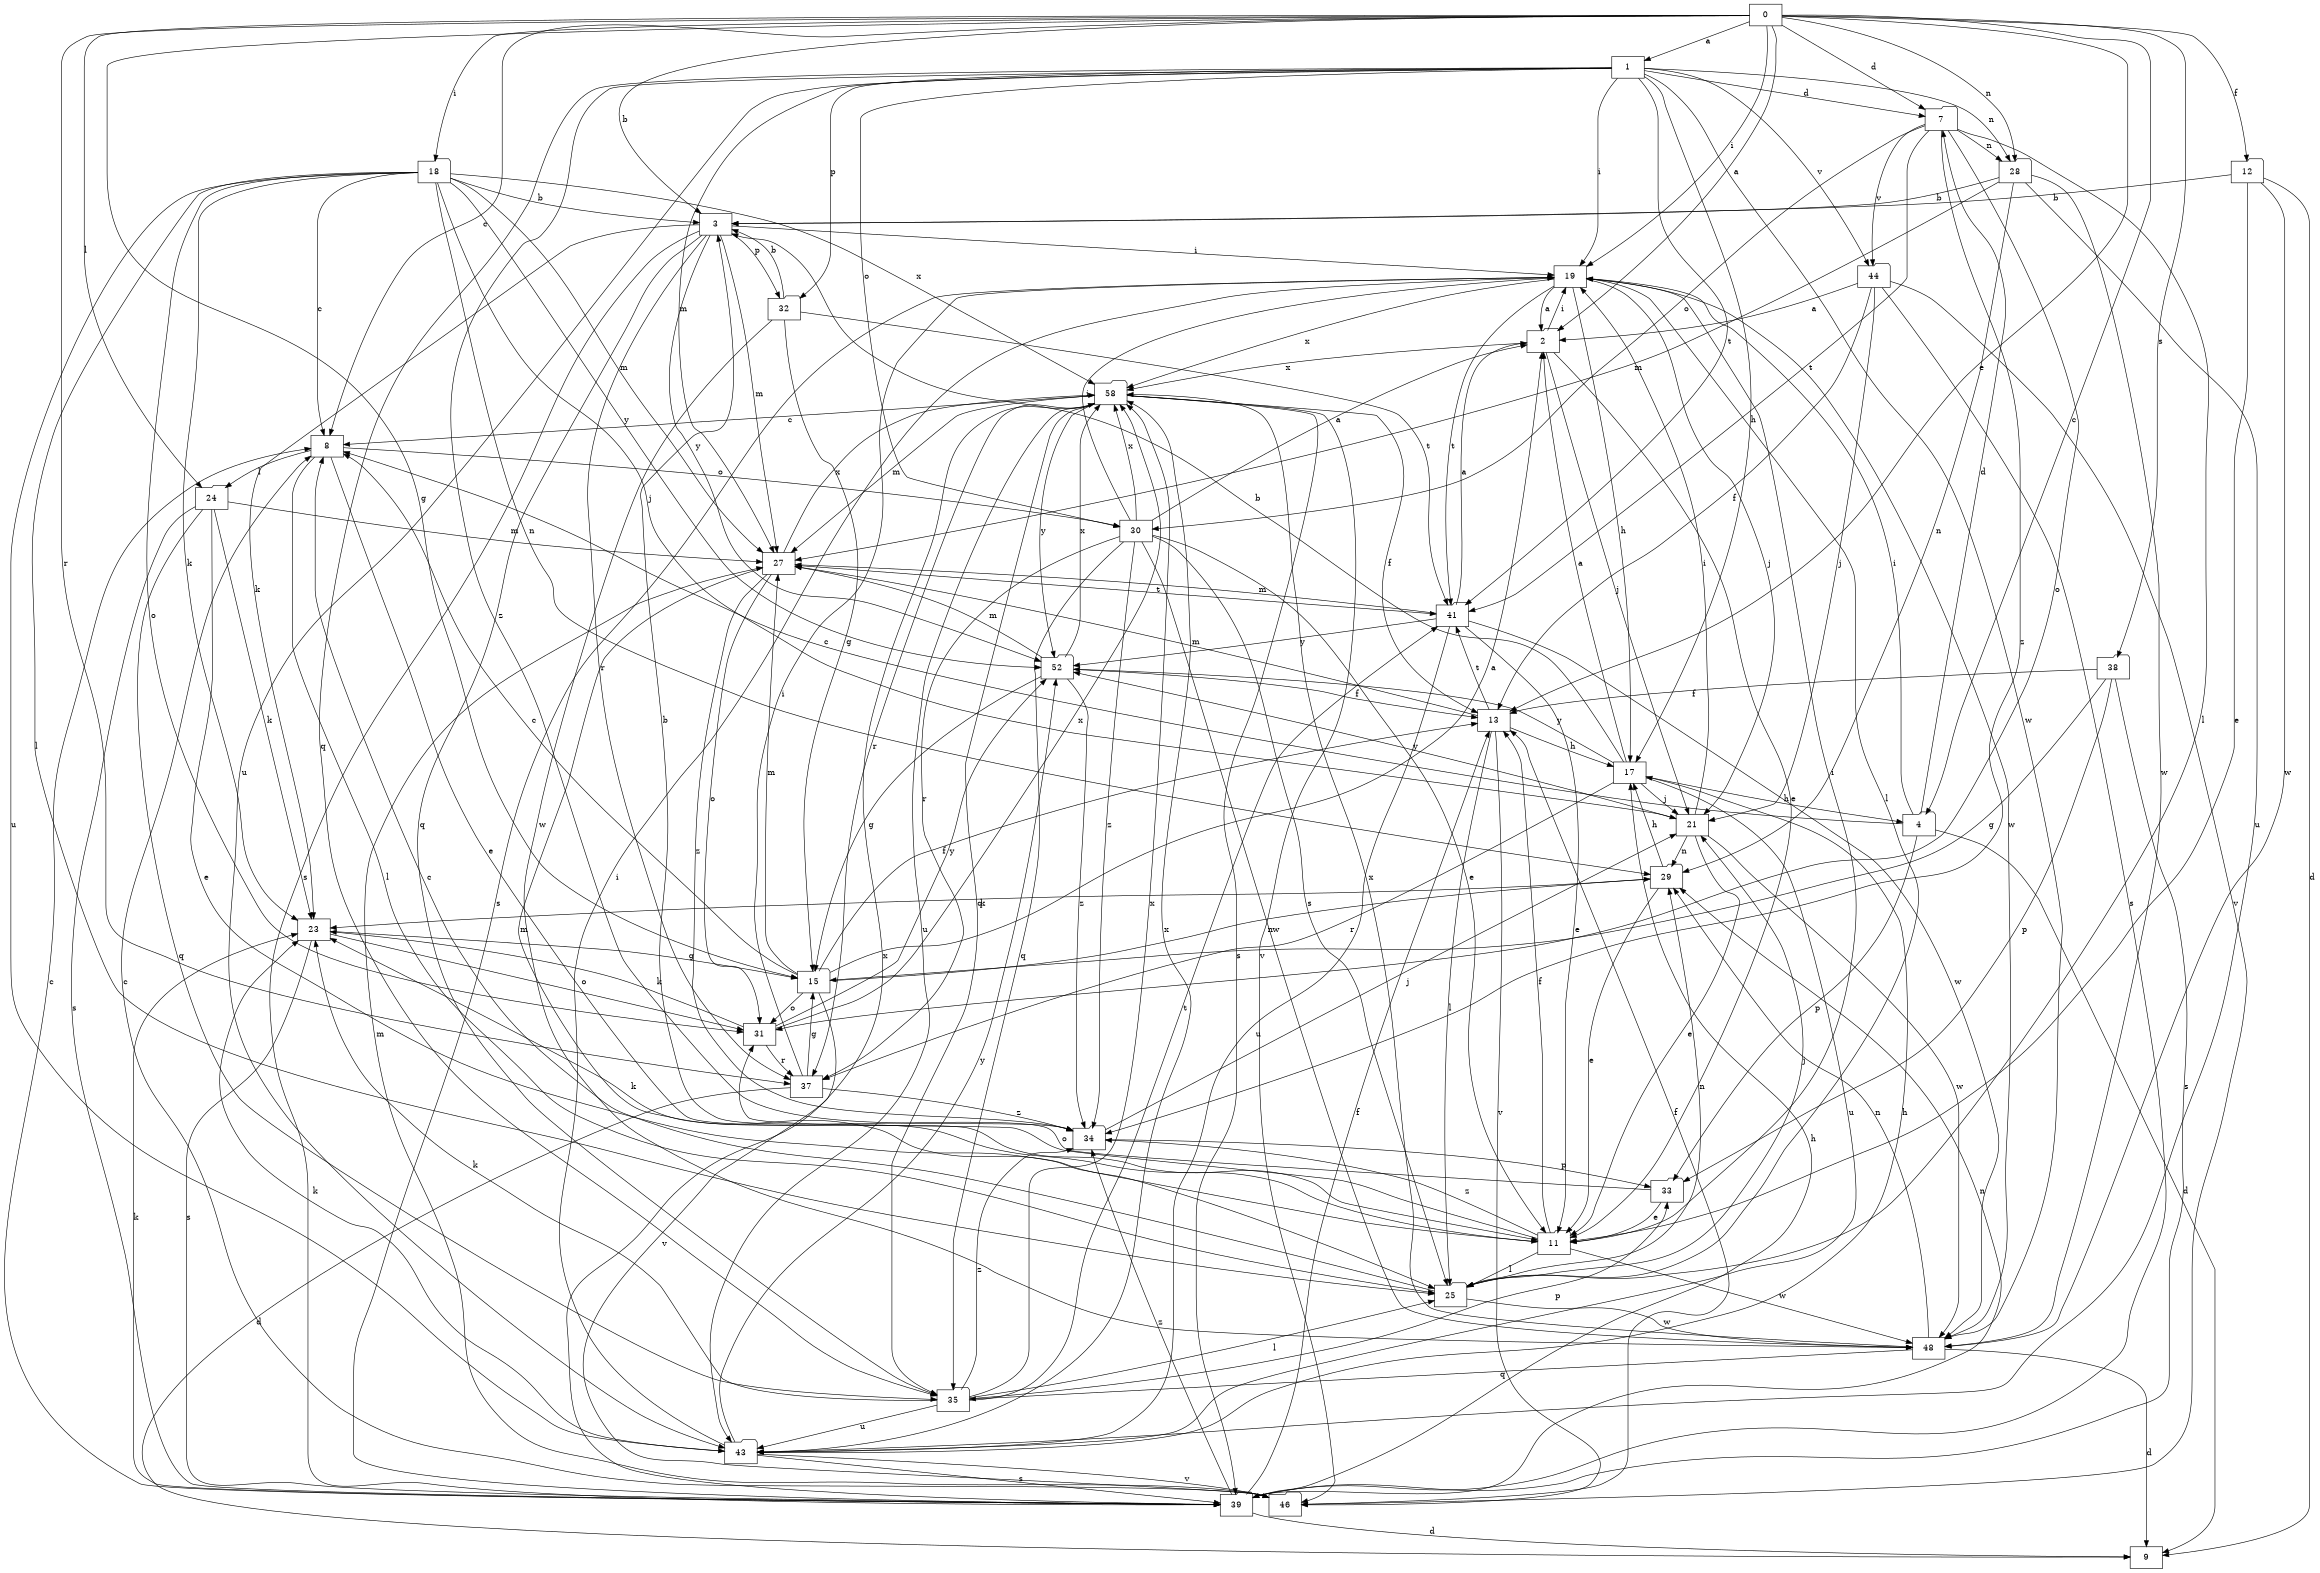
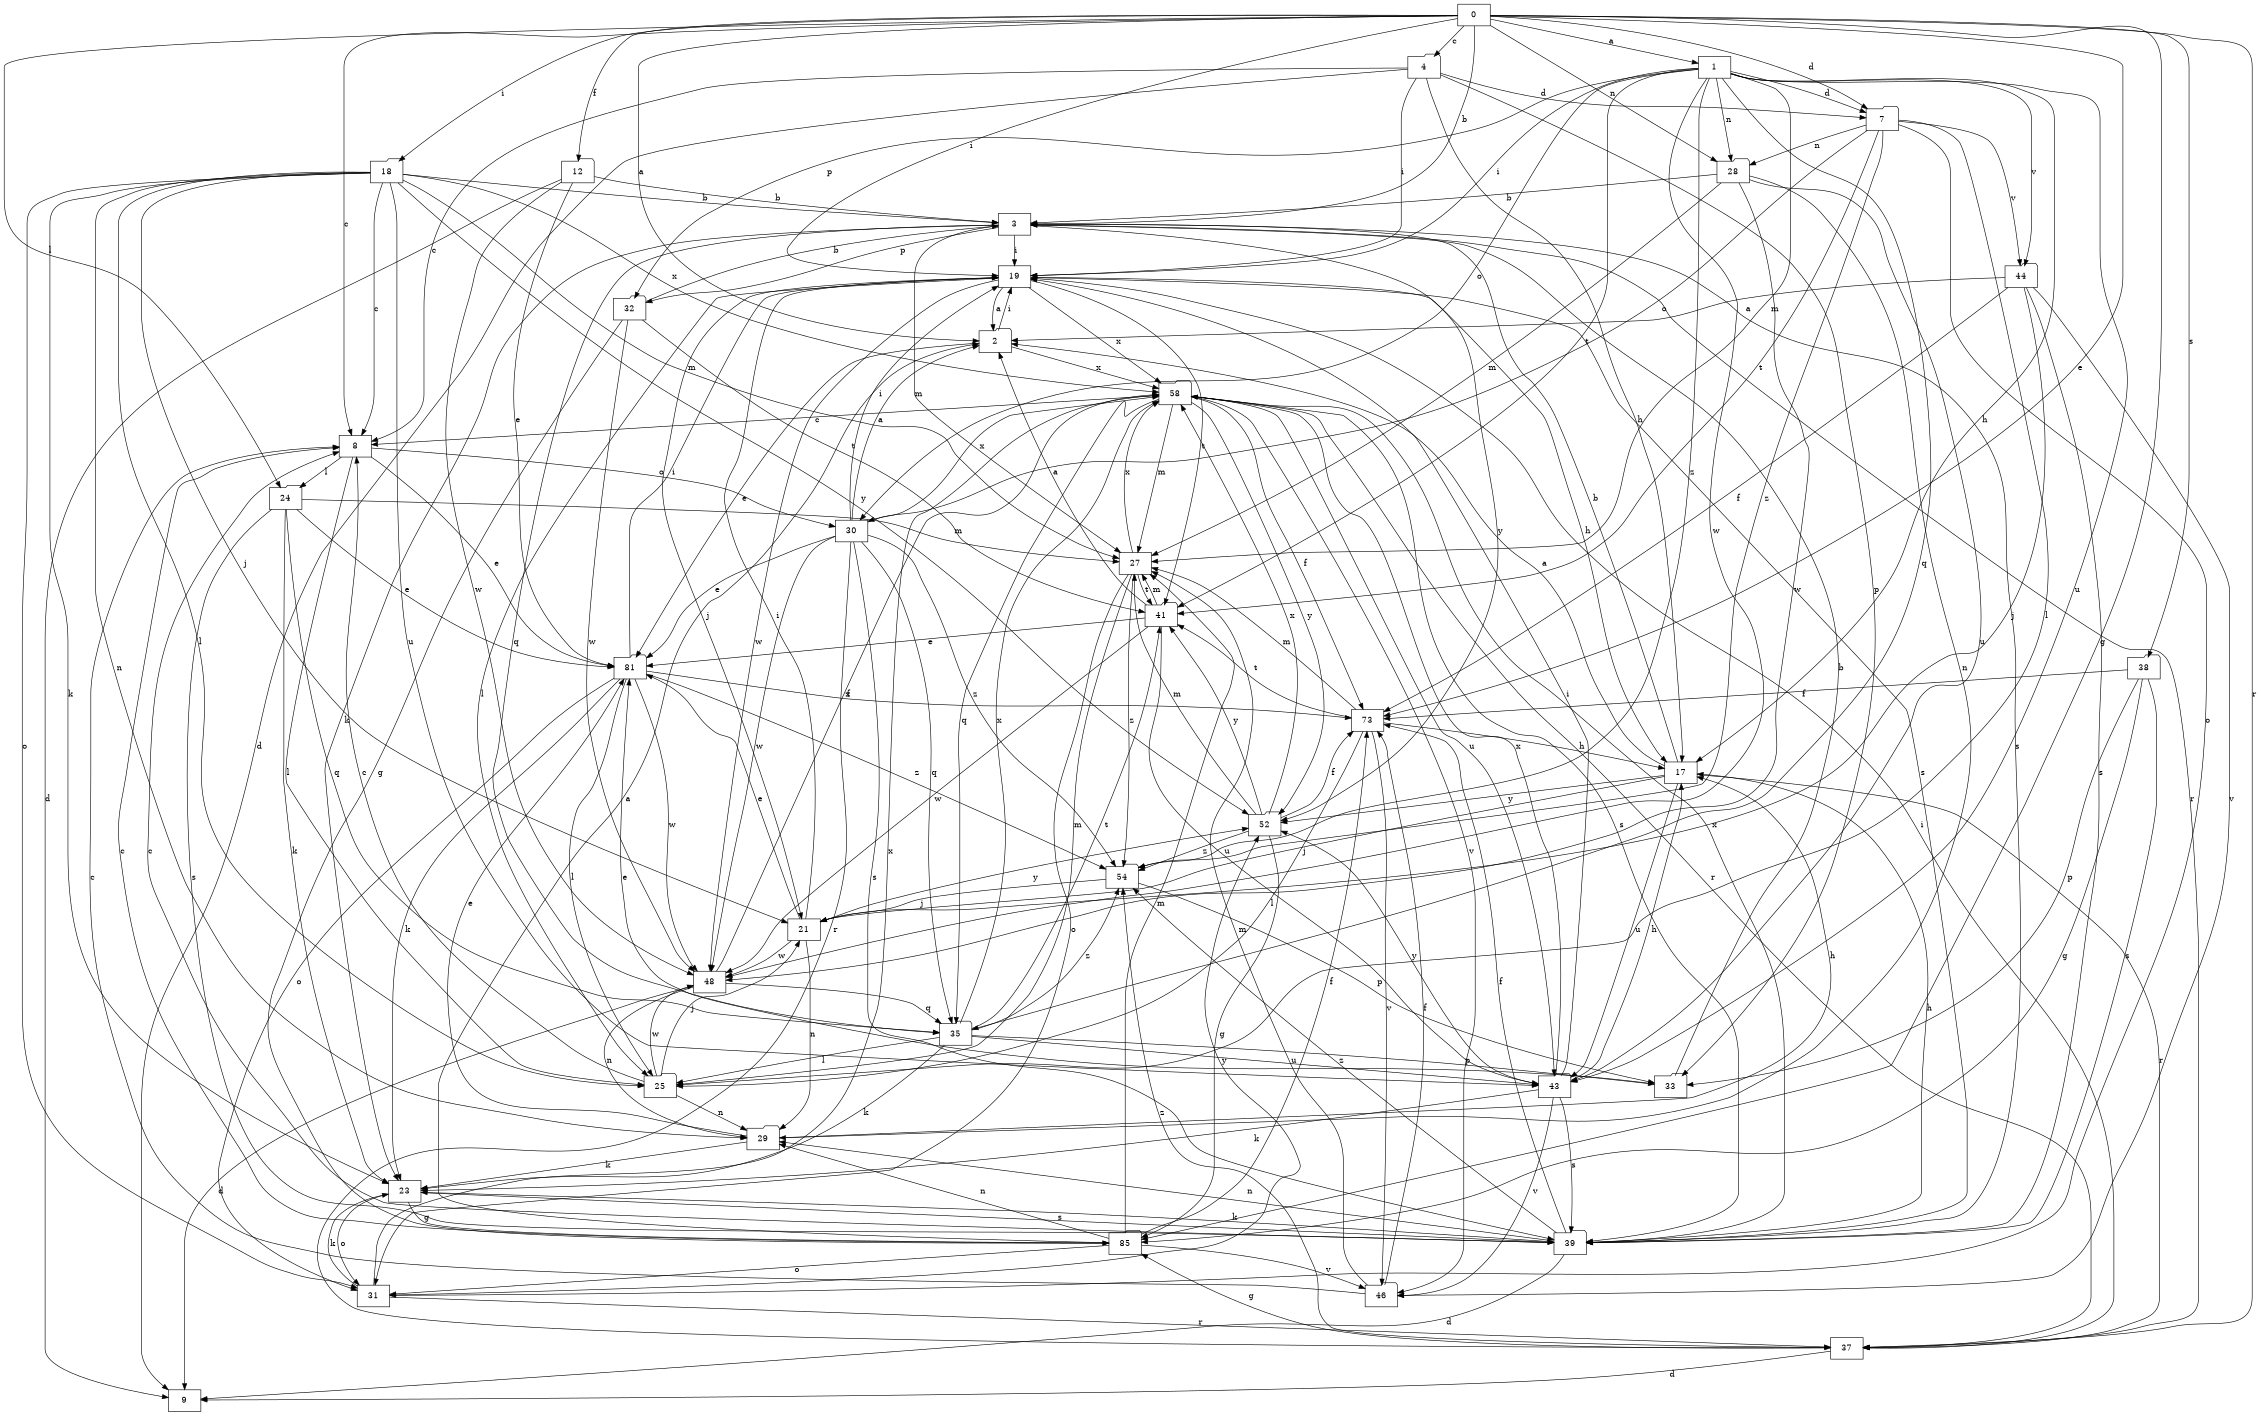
(1613, 582) -> none
(1258, 643) -> (1227, 718)
(1494, 720) -> (1368, 720)
(1771, 801) -> (1621, 388)
(1306, 900) -> (1074, 1072)
(814, 982) -> (1125, 1244)
(1089, 1139) -> (1122, 877)
(1554, 1244) -> (630, 668)
